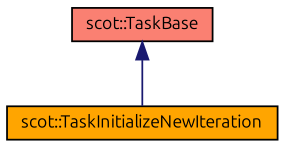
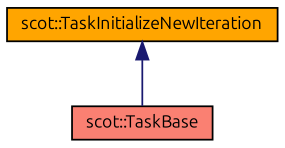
(142, 83) -> (142, 83)
